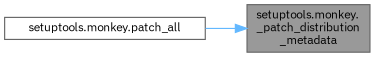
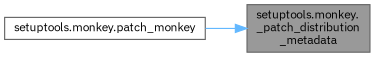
(105, 28) -> (105, 28)
